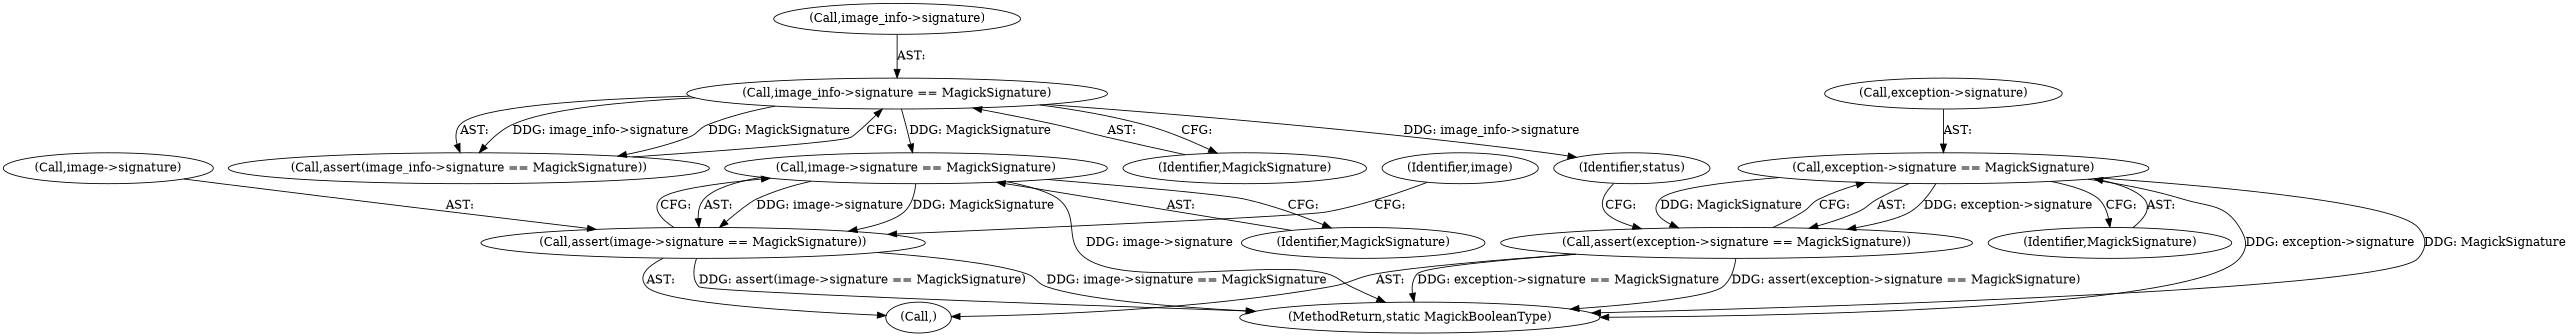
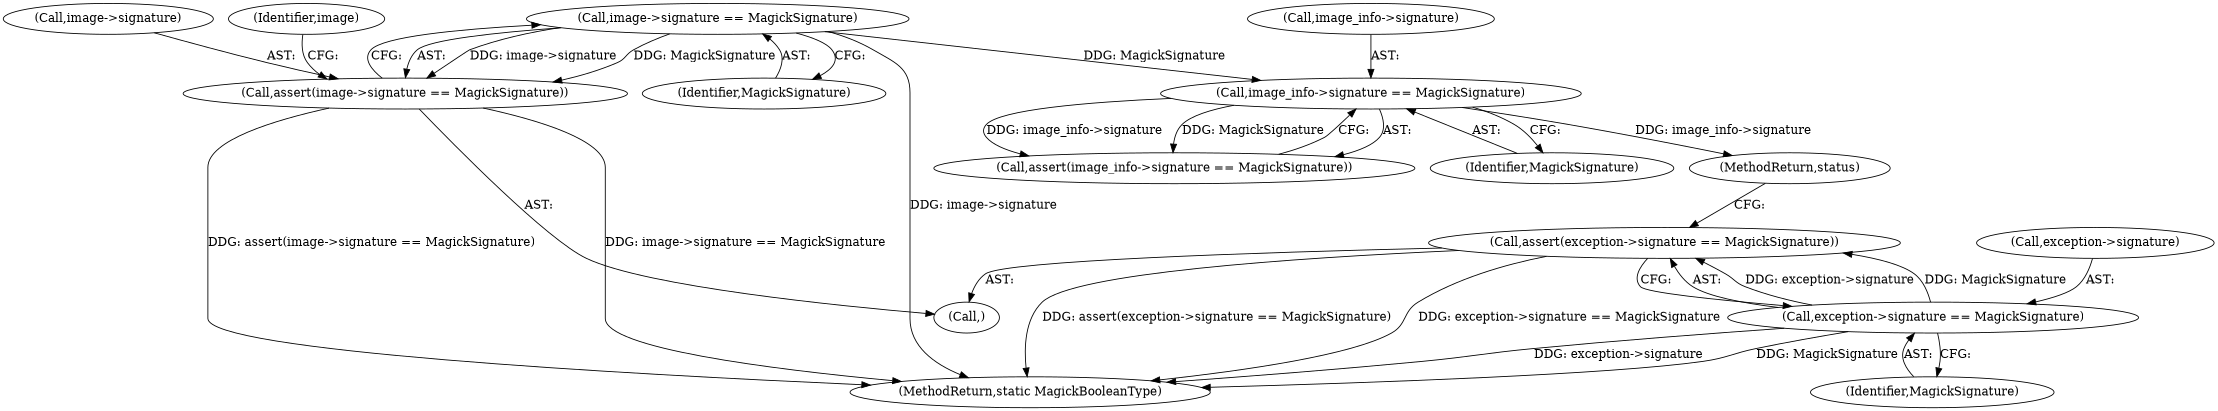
(906, 127) -> (1038, 56)
(1632, 168) -> (1790, 168)
